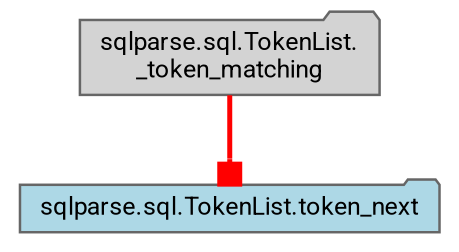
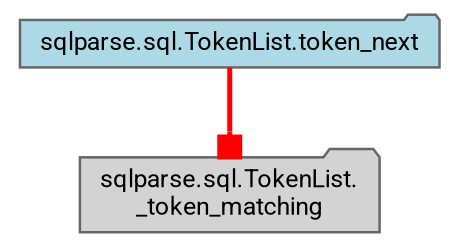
(230, 127) -> (230, 100)
